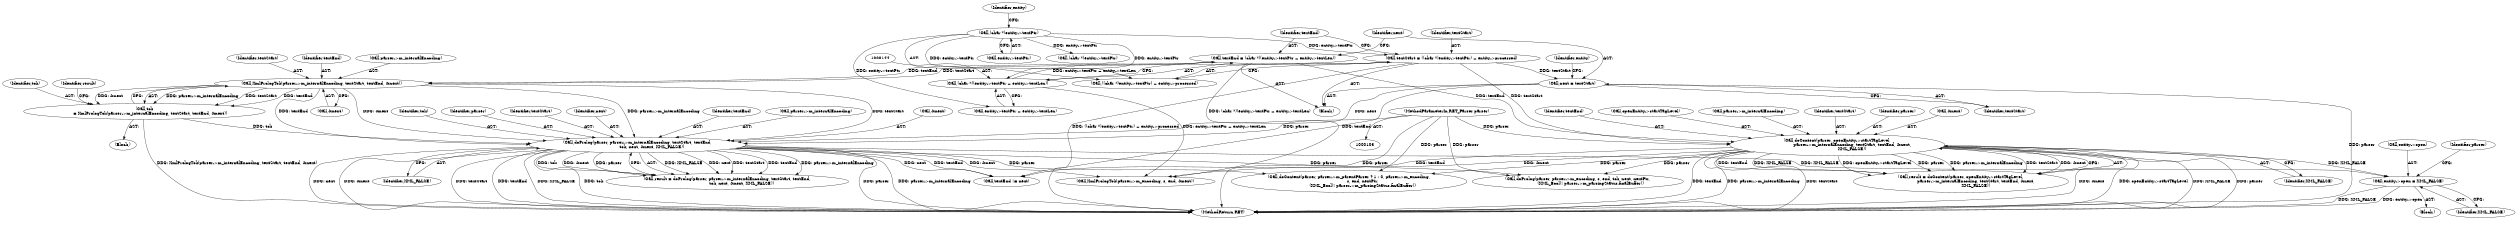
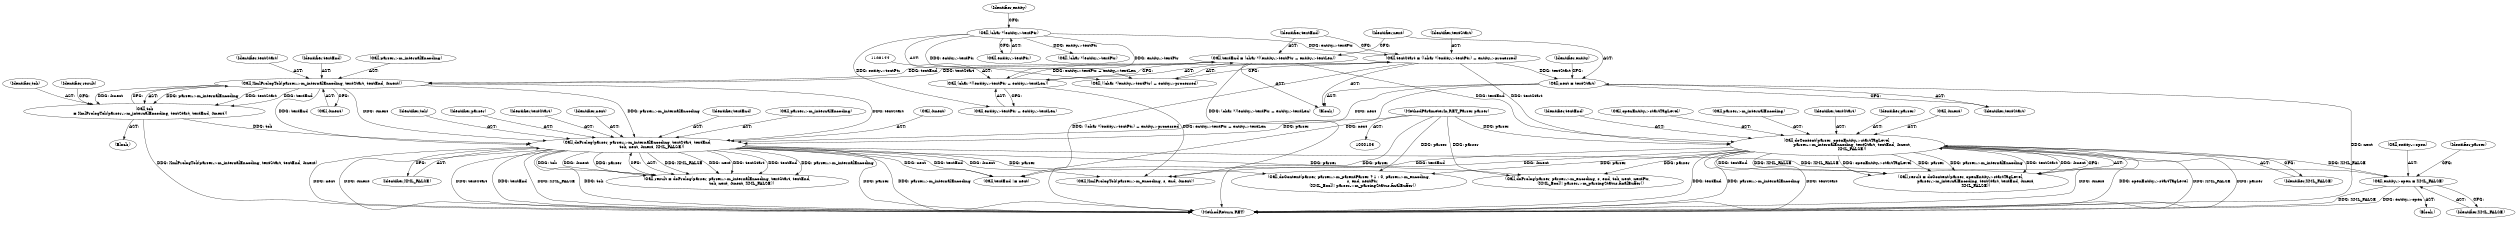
(880, 58) -> (880, 58)
(1356, 127) -> (1356, 127)
(2362, 145) -> (2362, 145)
